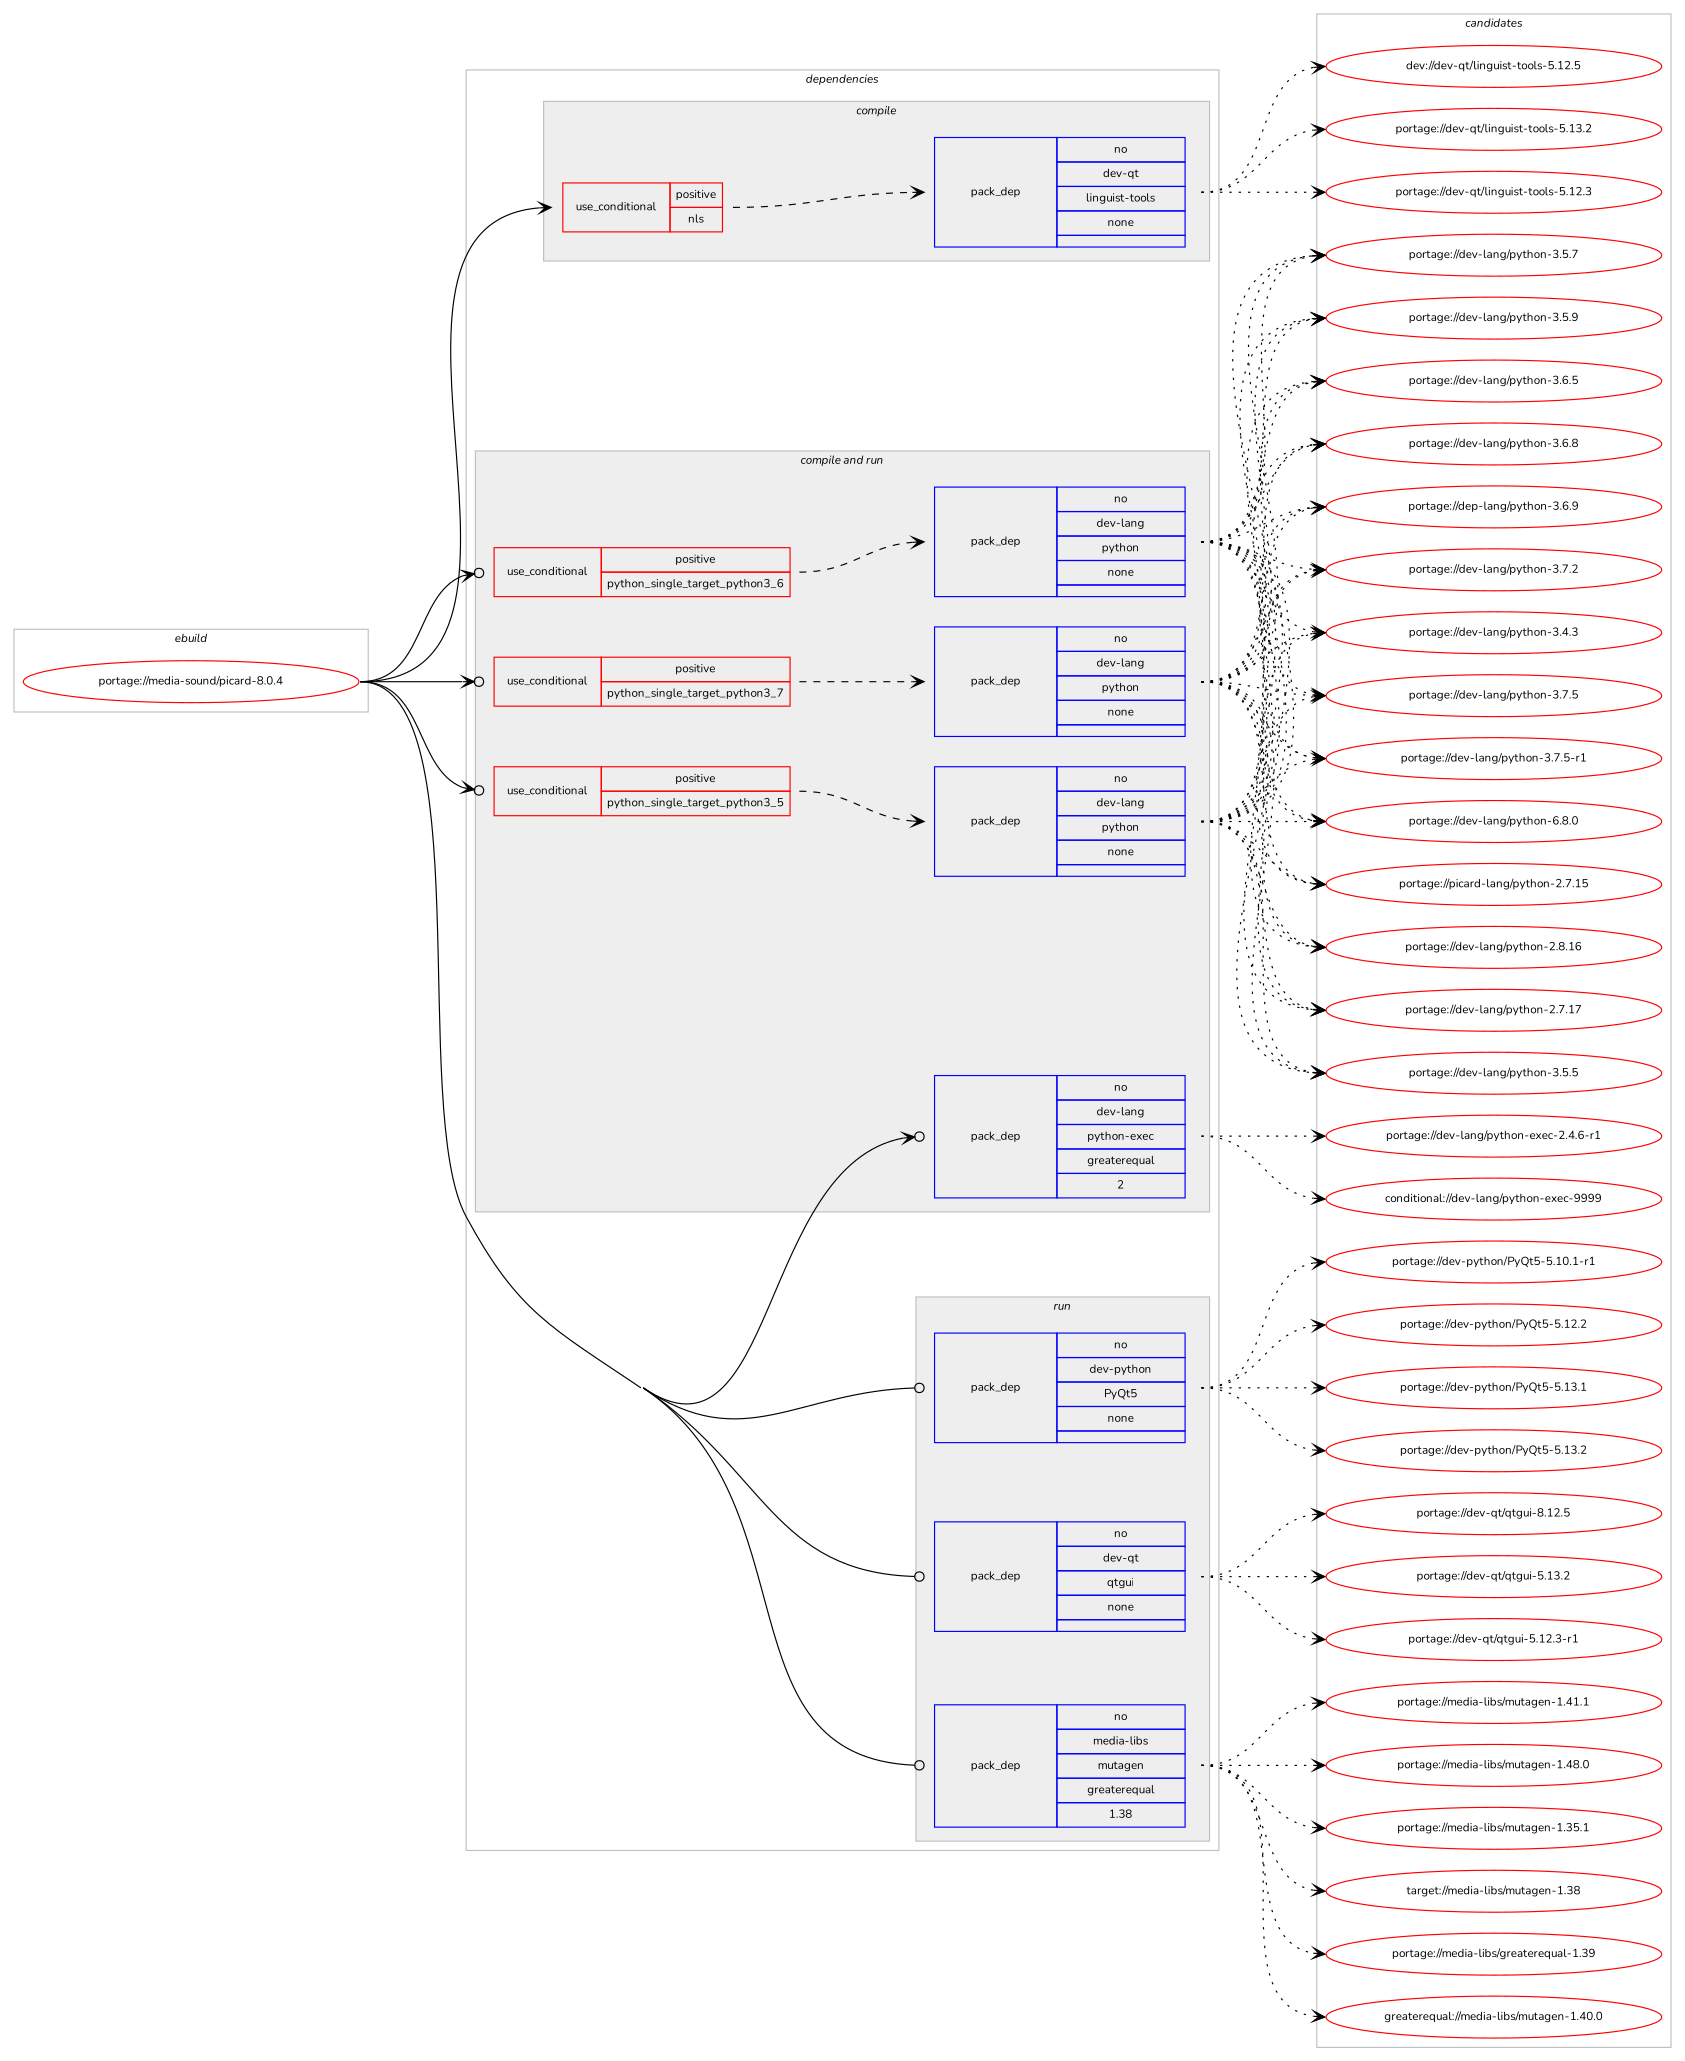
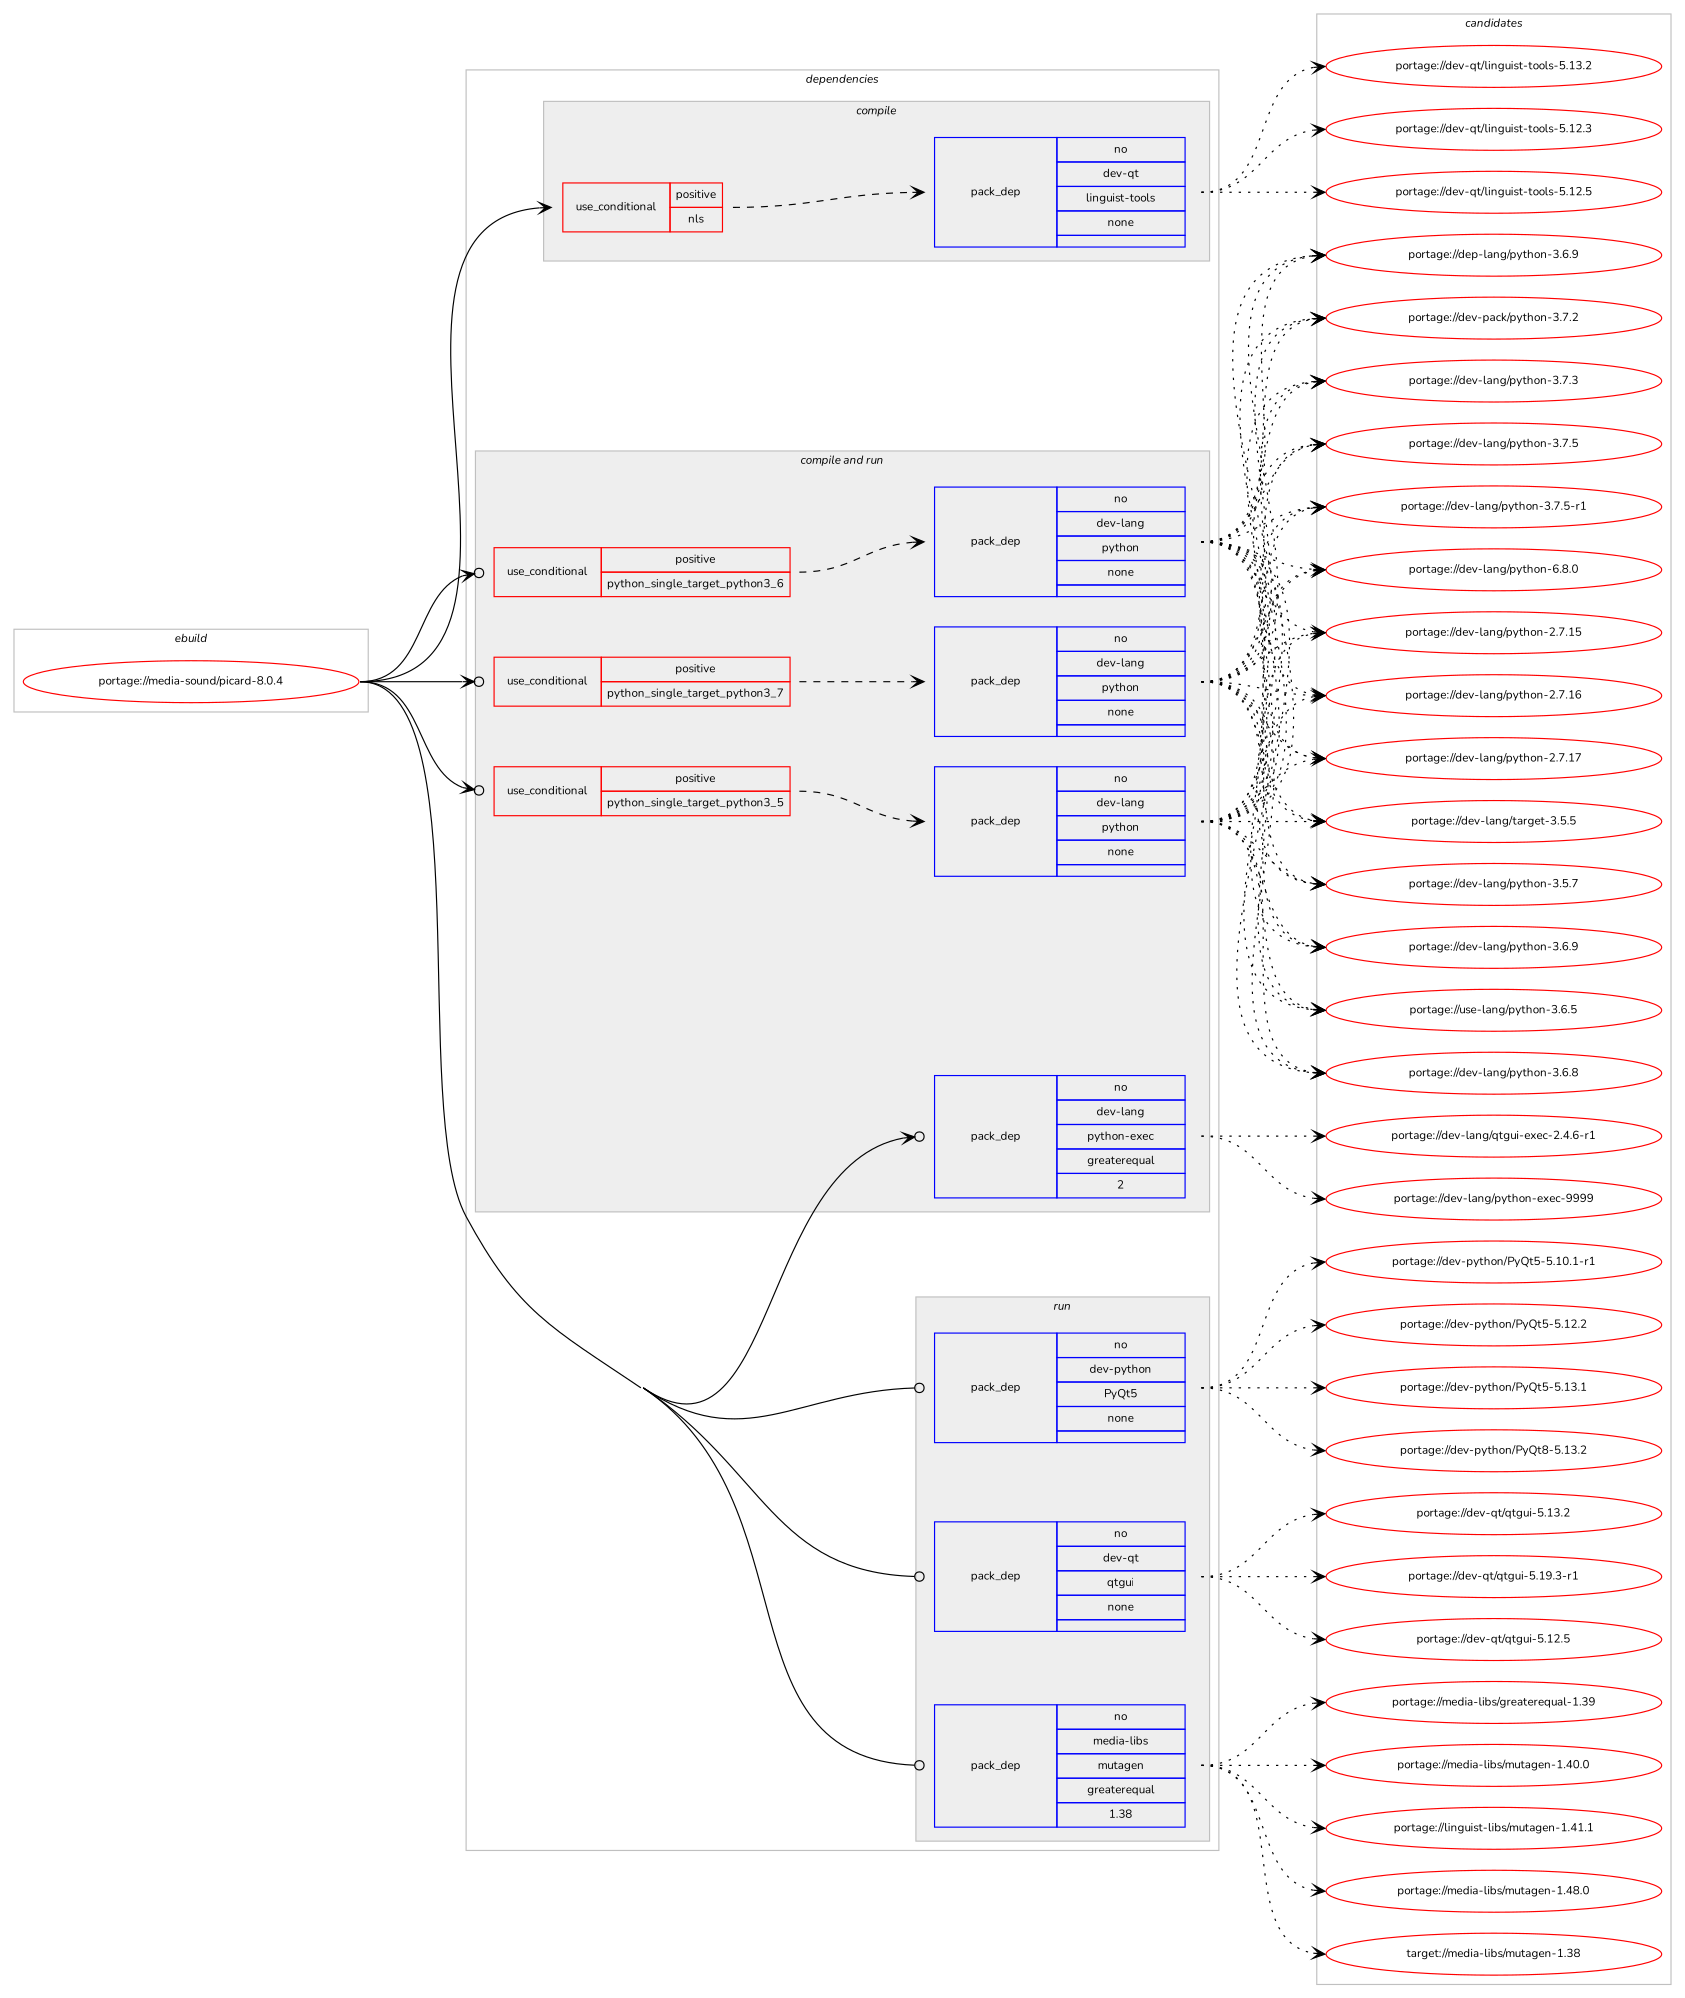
(1494, 66) -> (1494, 192)
(1494, 318) -> (1494, 947)
(1494, 381) -> (1494, 1010)
(1494, 570) -> (1494, 318)
(1494, 633) -> (1494, 381)
(1494, 884) -> (1494, 633)
(1494, 947) -> (1494, 696)
(1494, 1073) -> (1494, 822)
(1494, 1136) -> (1494, 1136)
(1494, 1199) -> (1494, 1199)
(1494, 1451) -> (1494, 1451)
(1494, 1514) -> (1494, 1640)
(1494, 1640) -> (1494, 1577)
(1494, 1702) -> (1494, 1828)
(1494, 1828) -> none
(1494, 2017) -> (1494, 1765)
